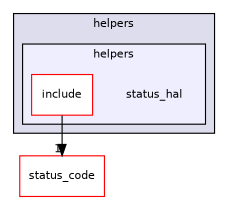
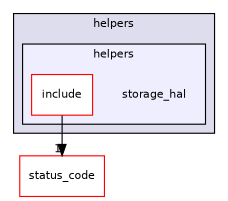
(155, 95) -> (155, 95)
